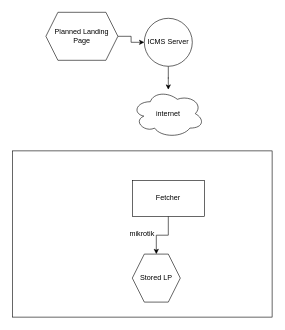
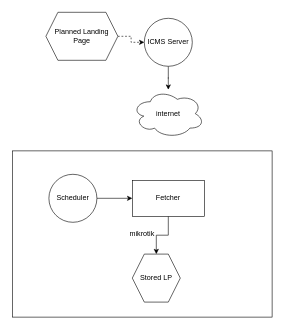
(131, 37) -> (131, 37)
none -> (73, 198)
none -> (126, 198)
